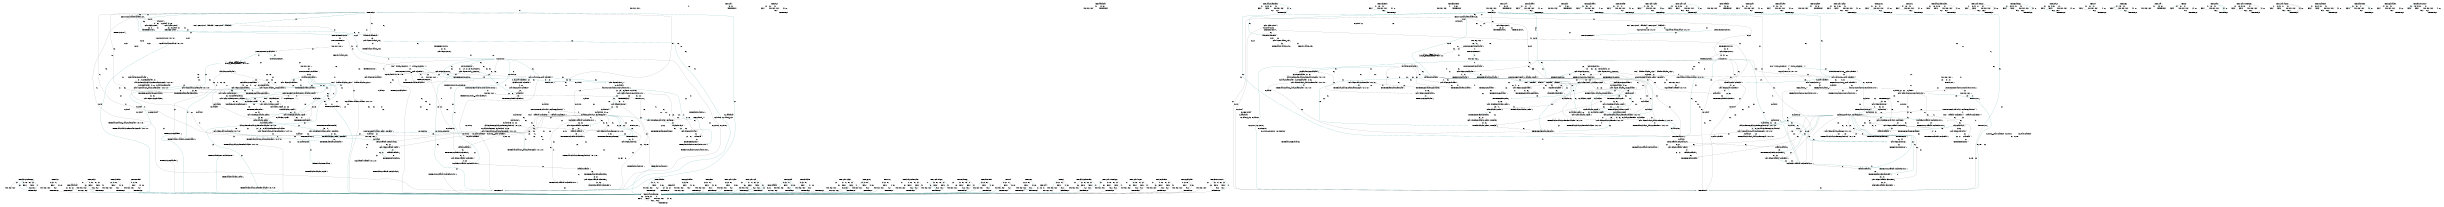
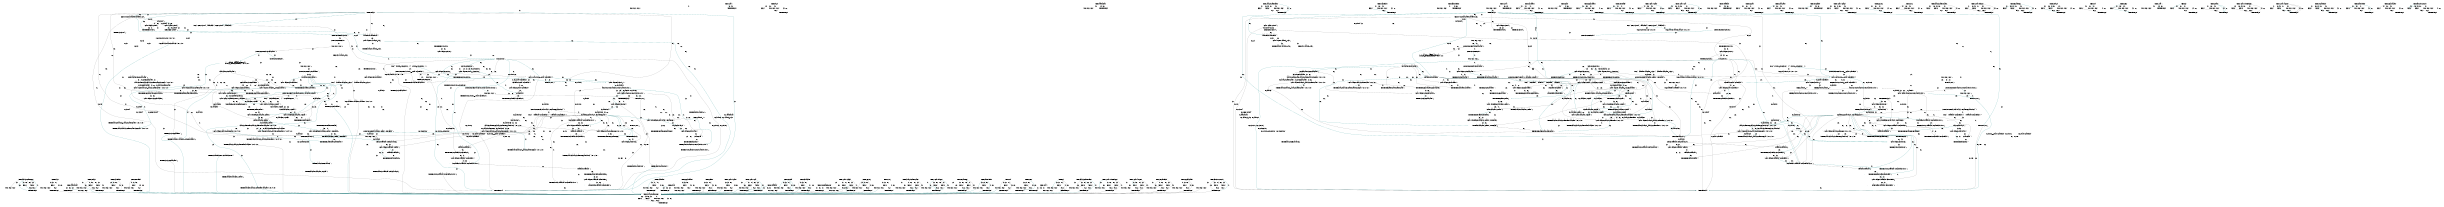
(366, 161) -> none
none -> (824, 185)
